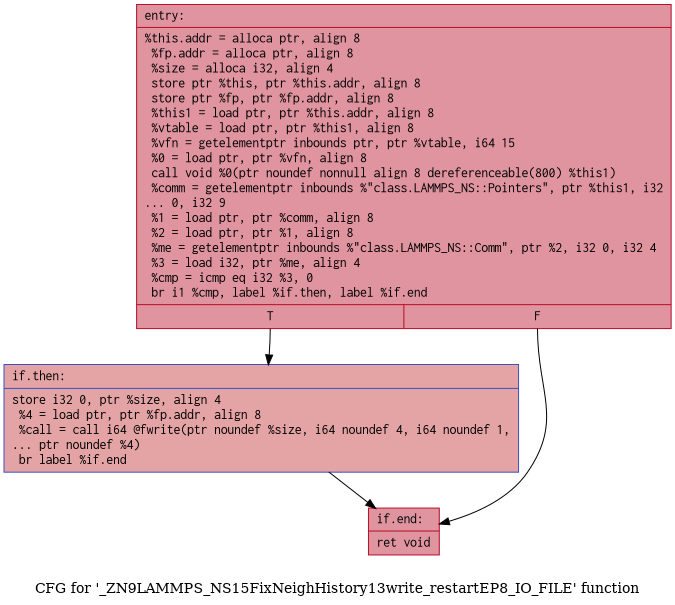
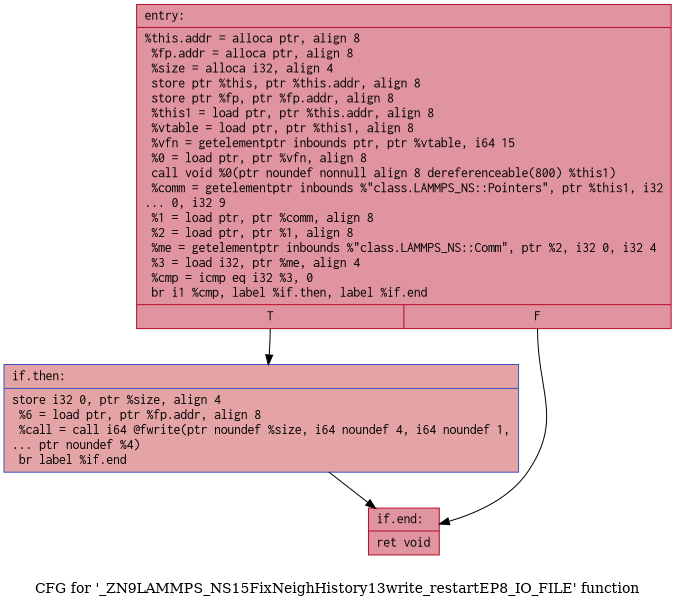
(137, 415) -> (137, 415)
